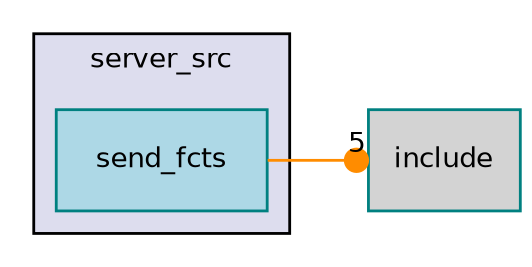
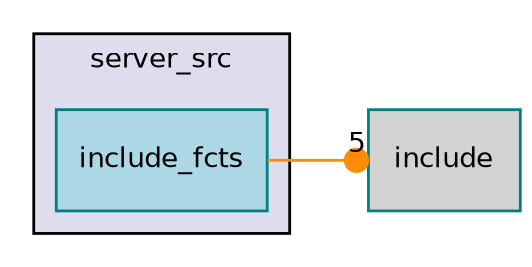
(162, 160) -> (162, 160)
